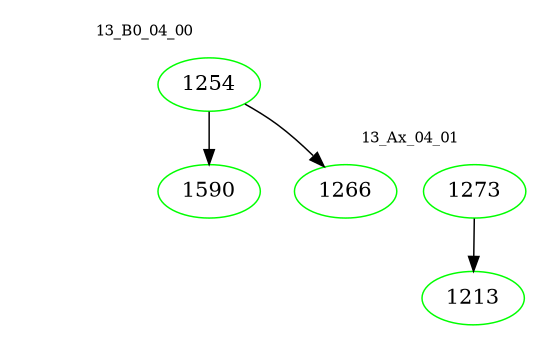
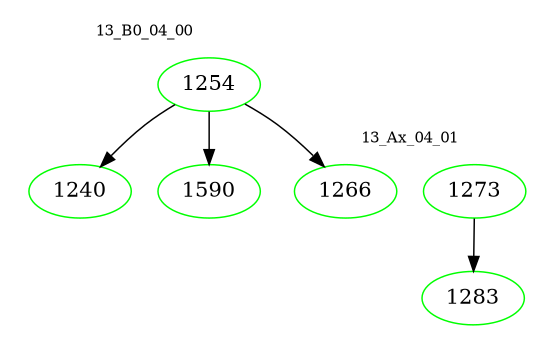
none -> (80, 191)
(473, 298) -> (473, 298)
